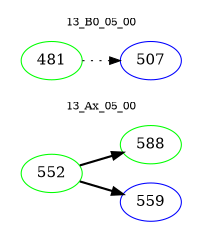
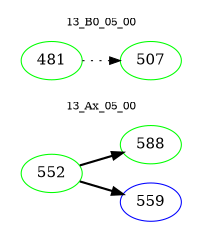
(151, 61) -> (151, 61)
